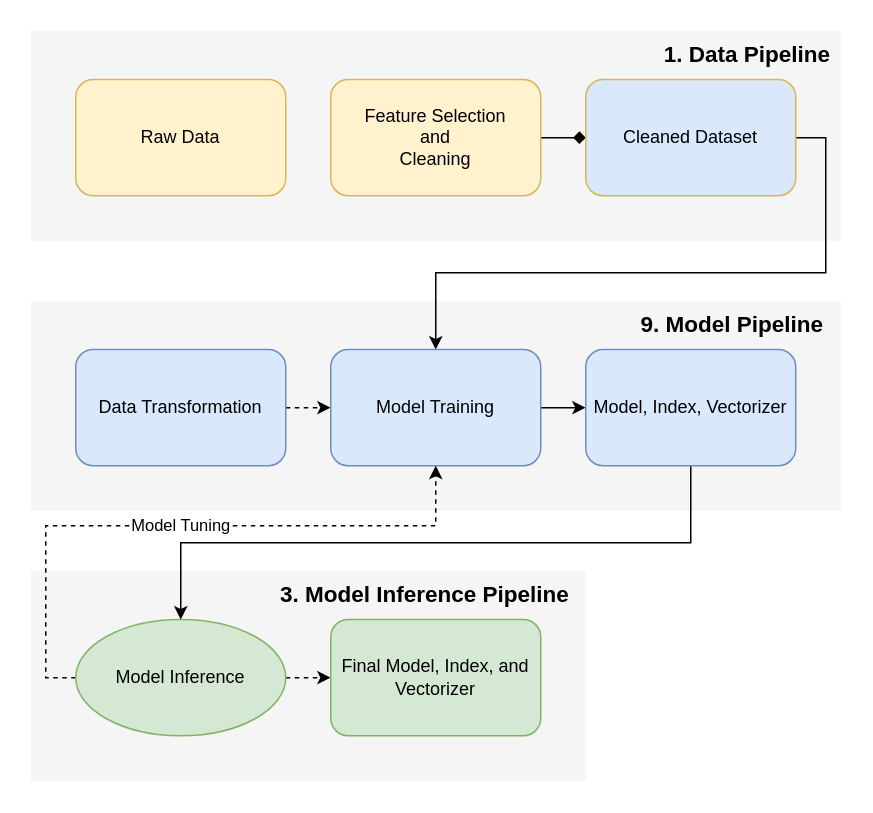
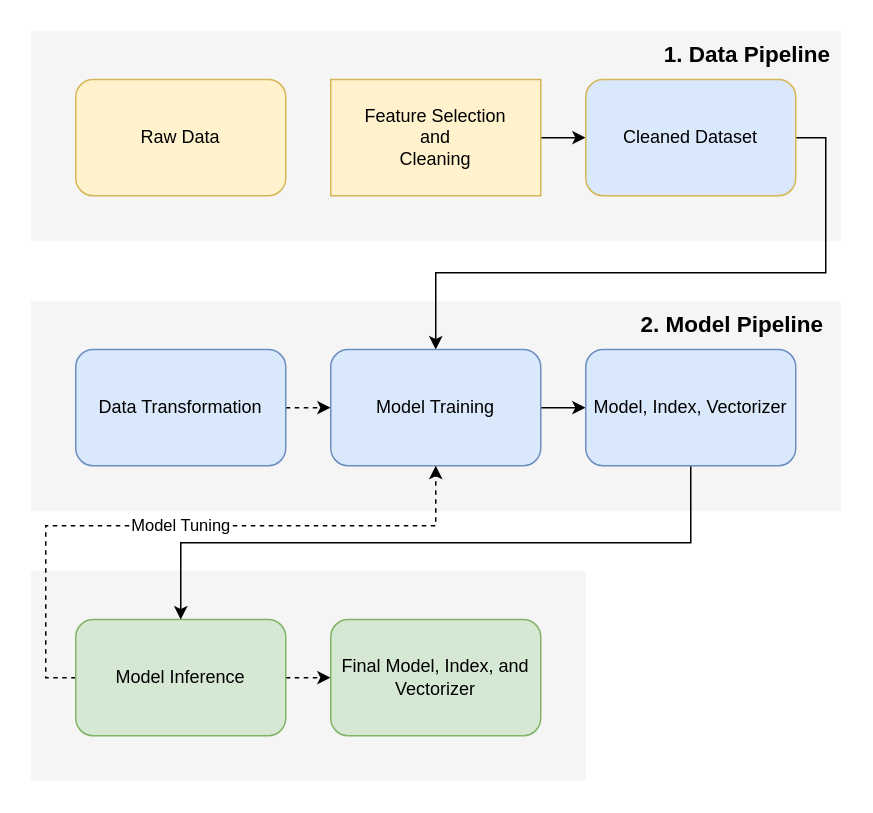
(436, 138) -> (436, 138)
(573, 138) -> (574, 138)
(736, 323) -> (736, 323)
(428, 593) -> none
(181, 678) -> (181, 678)
